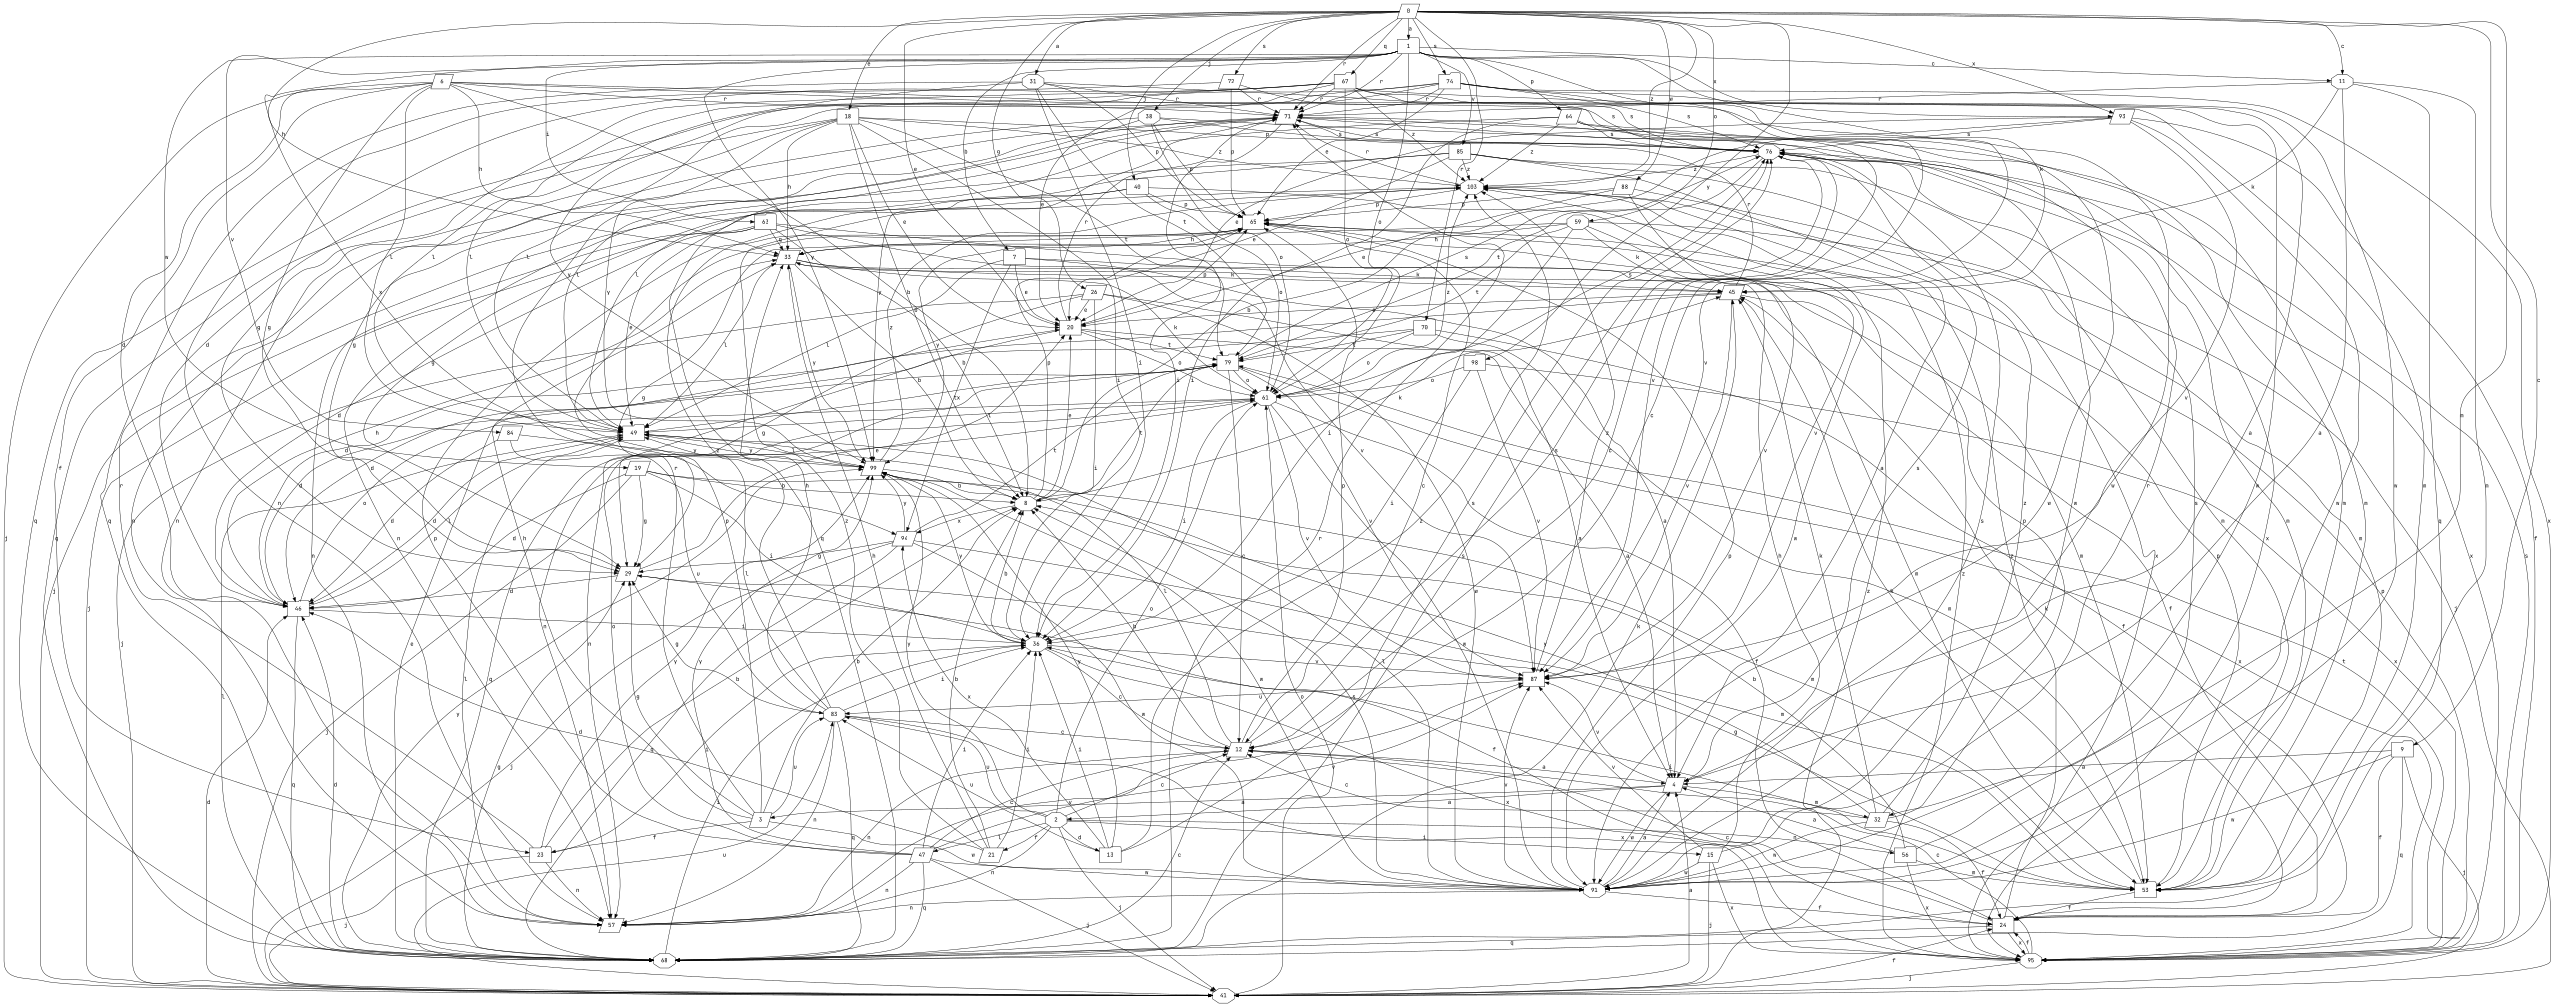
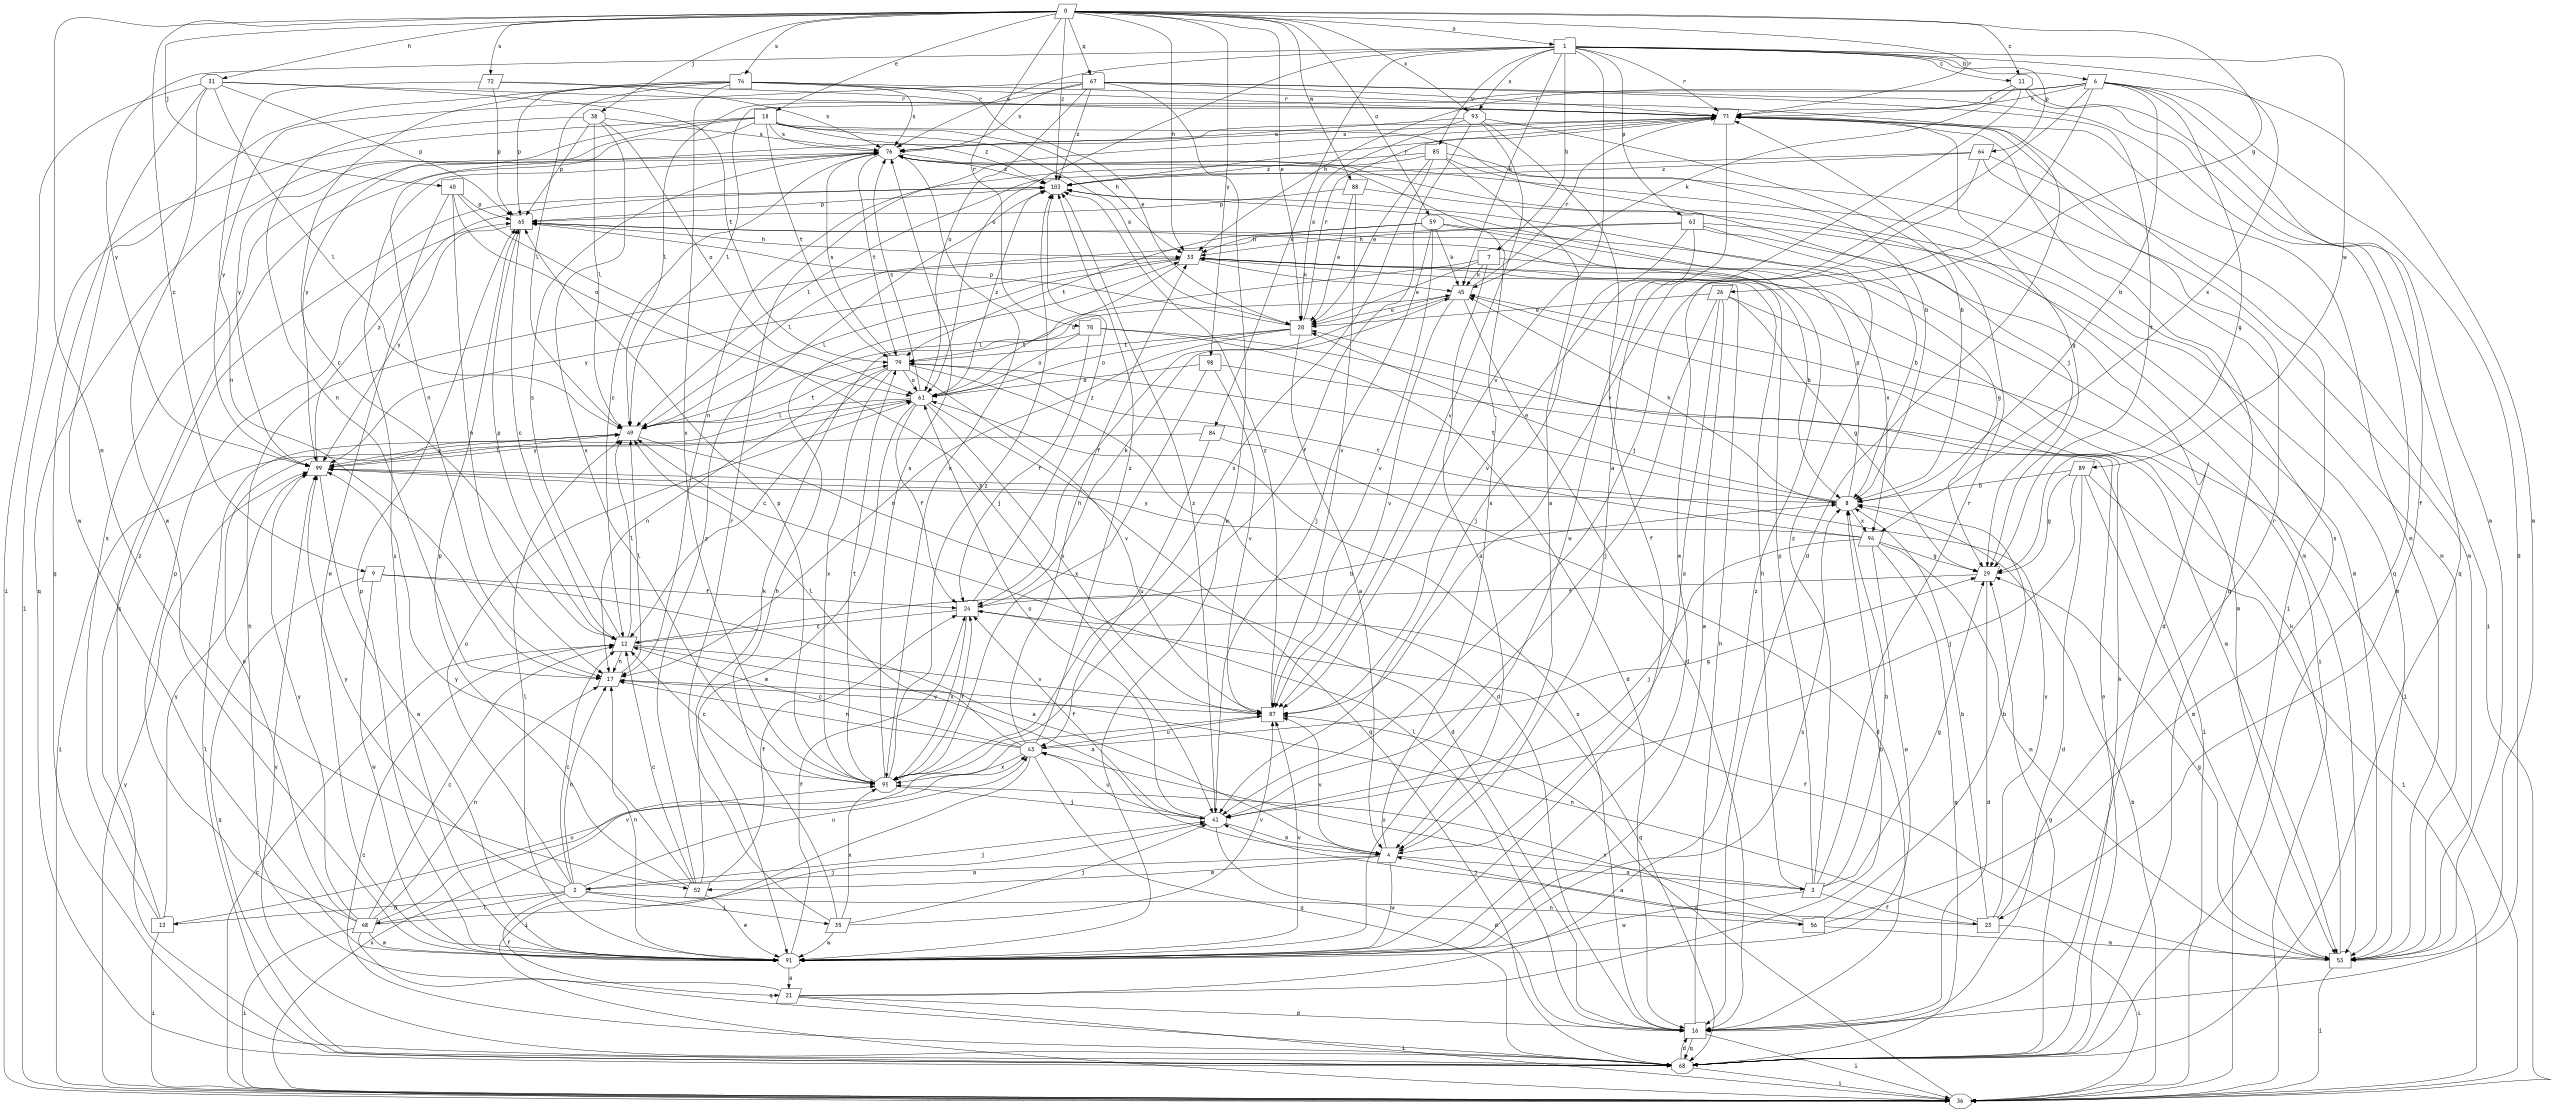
(1058, 46) -> (410, 46)
none -> (1958, 63)
(2122, 117) -> (1475, 117)
(548, 134) -> (1624, 134)
(1268, 134) -> (783, 134)
(1632, 142) -> (1220, 59)
(1327, 152) -> (520, 152)
(2297, 161) -> none
(780, 240) -> (1361, 240)
none -> (1871, 302)
(259, 328) -> (2152, 328)
(631, 328) -> (790, 328)
(1176, 328) -> (1074, 328)
(1956, 328) -> none
(433, 363) -> (2069, 363)
(634, 433) -> (630, 433)
(826, 456) -> none
(638, 468) -> (2082, 468)
(2338, 504) -> (1651, 539)
(298, 609) -> (1695, 1031)
none -> (962, 677)
(1181, 695) -> none
(992, 714) -> none
(834, 715) -> (1031, 750)
(2402, 750) -> (373, 574)
(1877, 820) -> (697, 890)
(1636, 845) -> (789, 976)
(922, 855) -> (365, 926)
(1710, 855) -> (838, 926)
(612, 926) -> (610, 679)
(1959, 986) -> none
